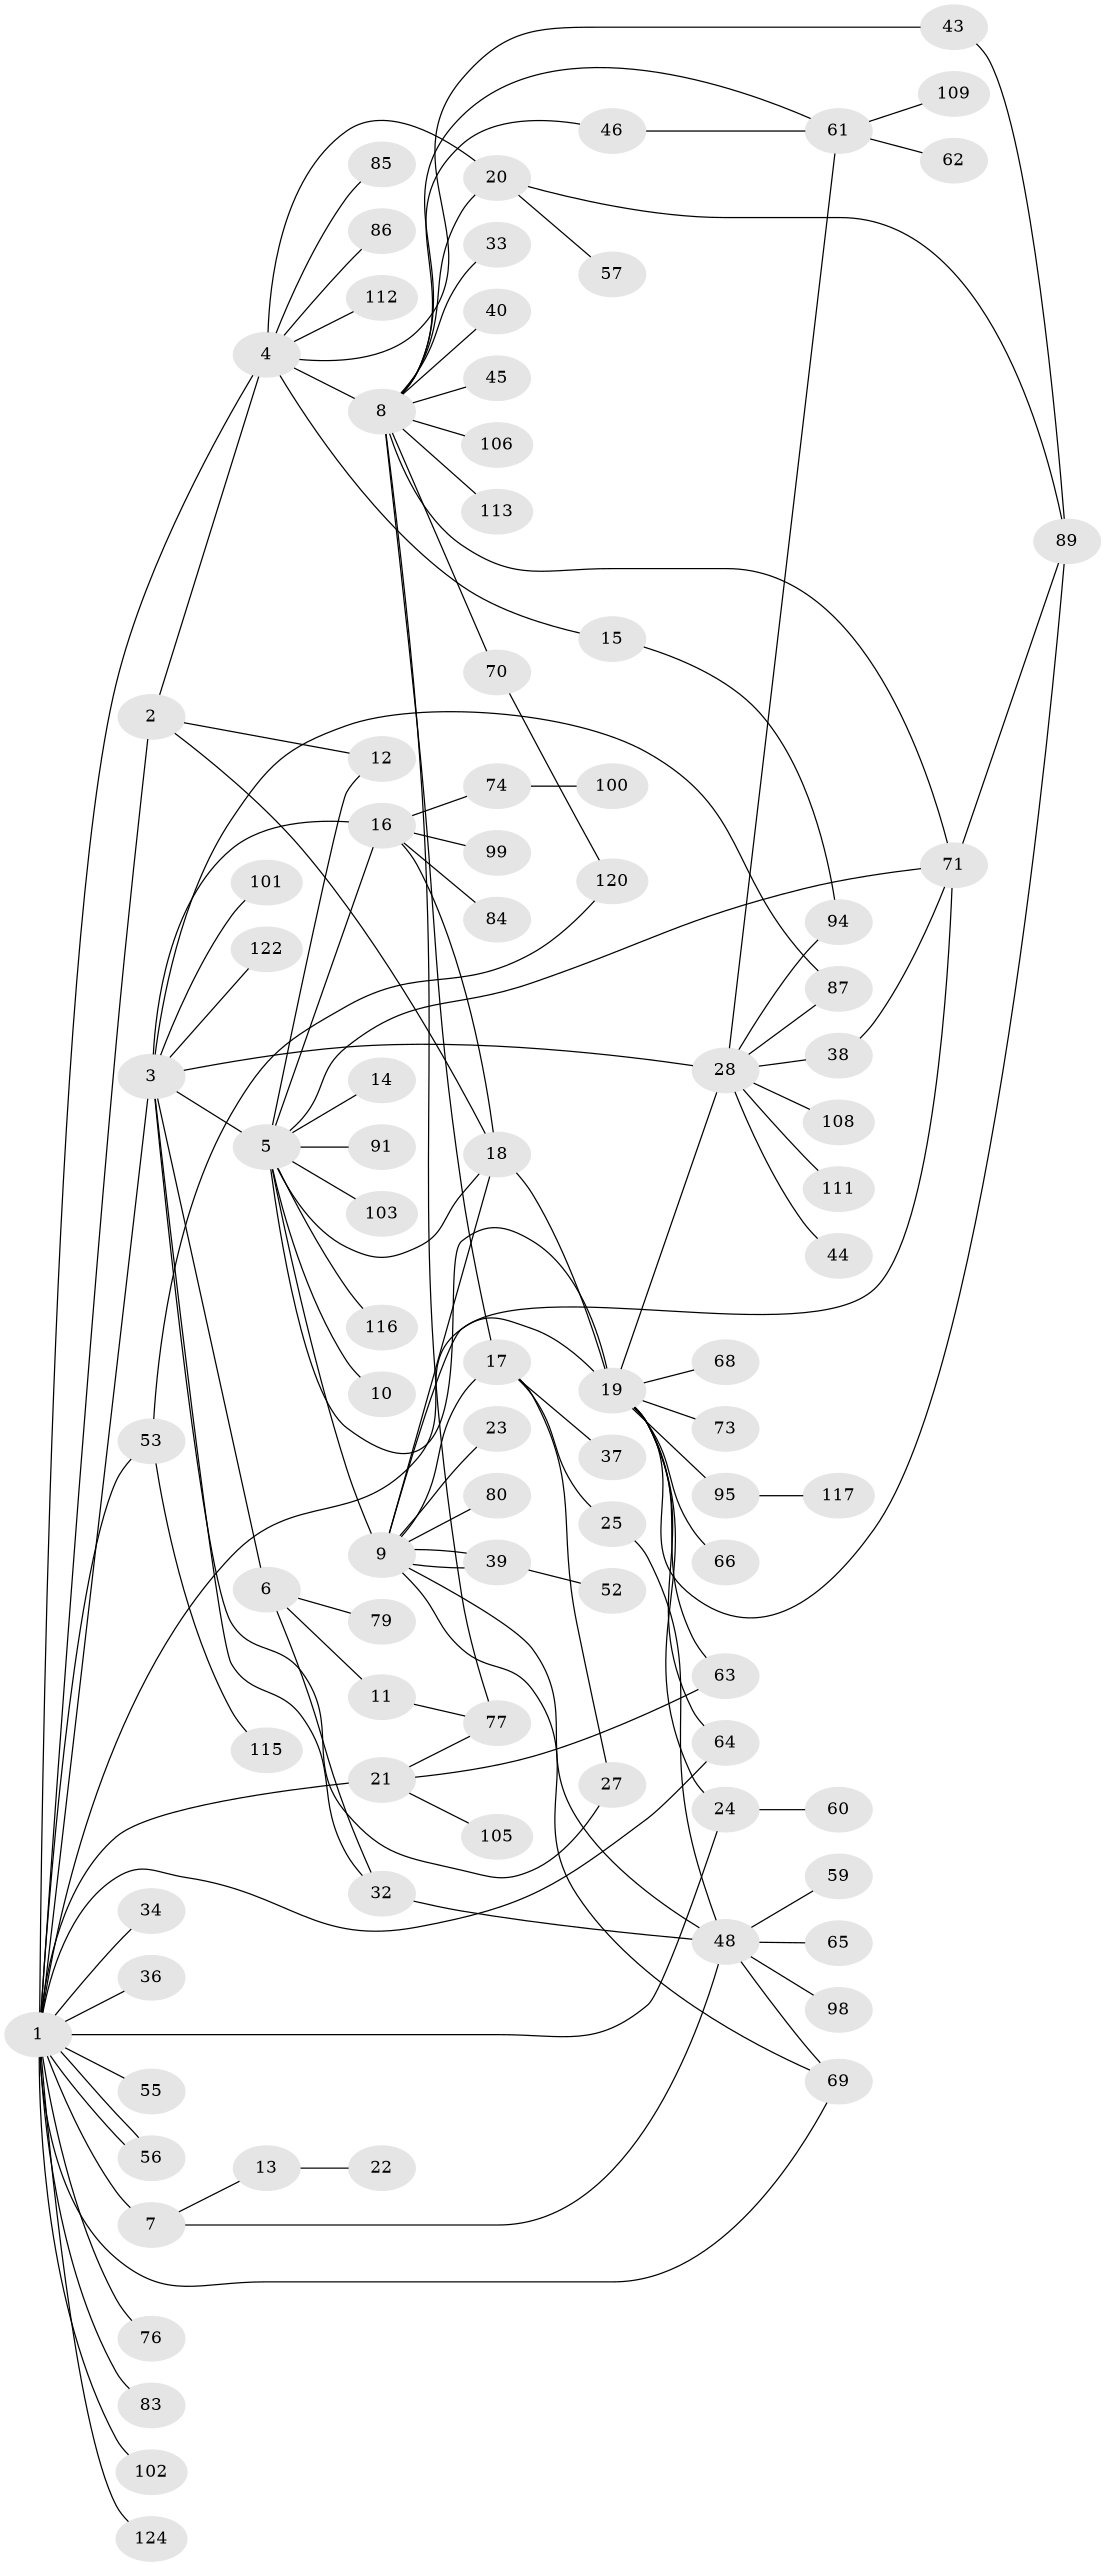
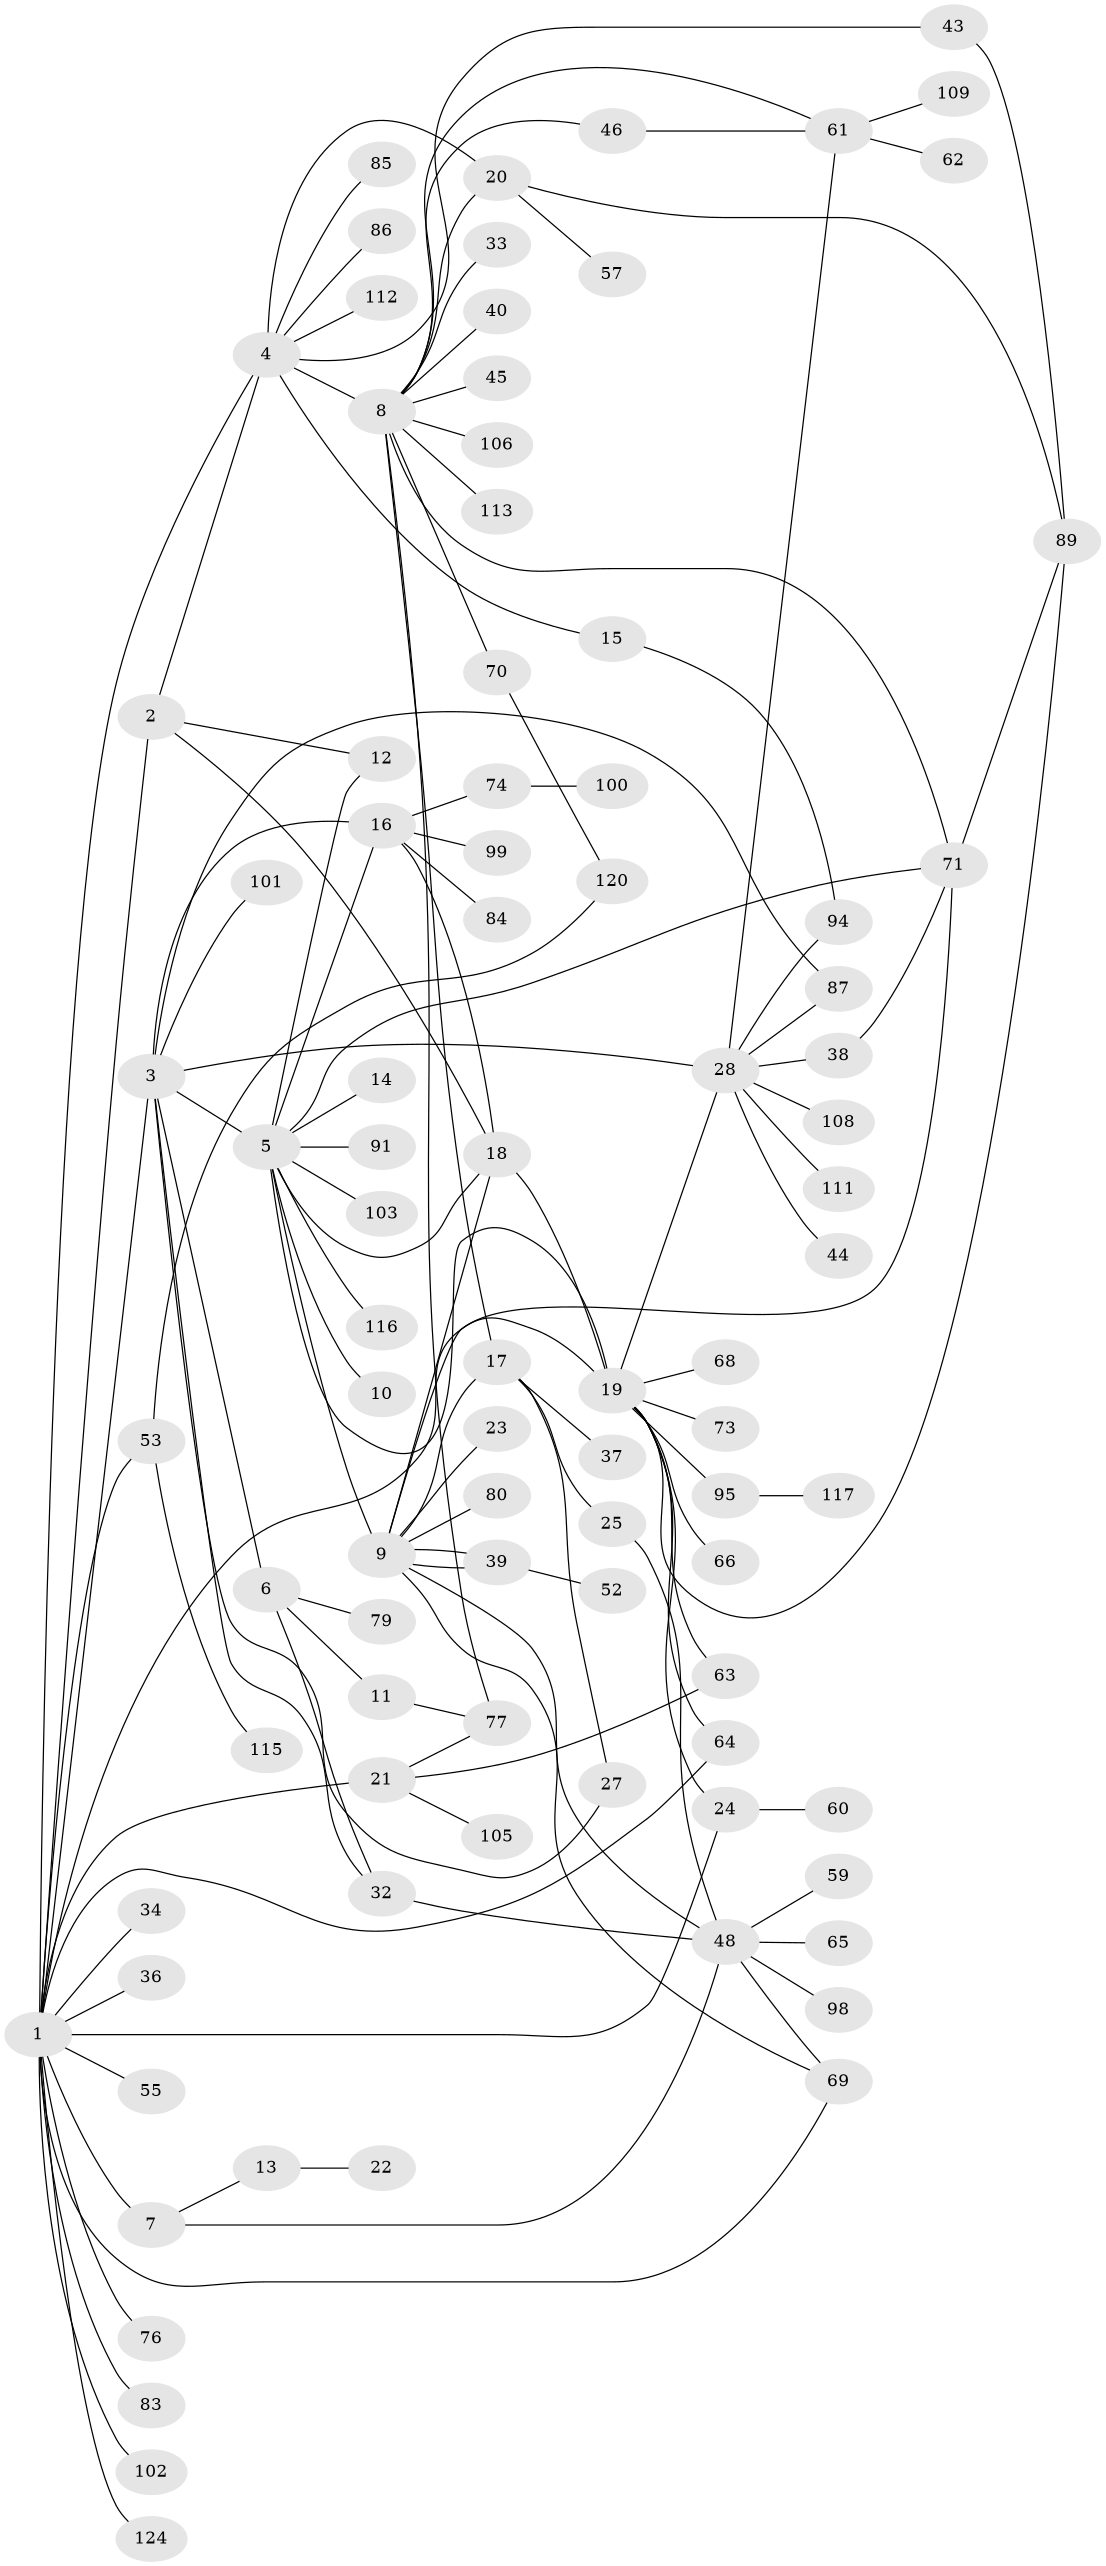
(267, 949) -> none
(152, 2158) -> none
